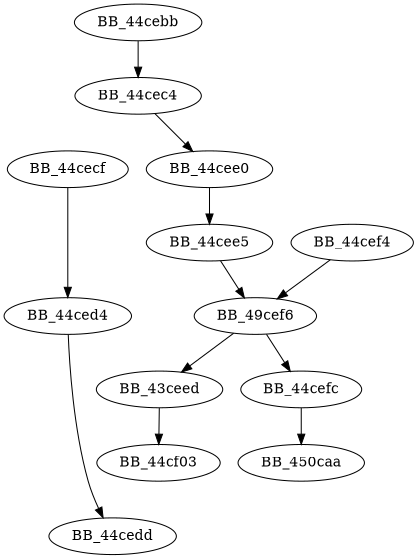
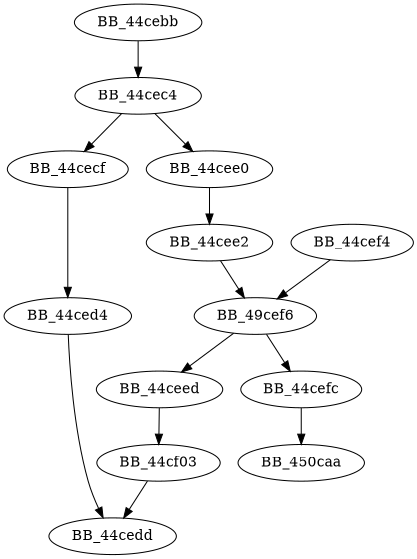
none -> (107, 129)
(209, 243) -> (209, 243)
(160, 389) -> (160, 389)
none -> (138, 495)
